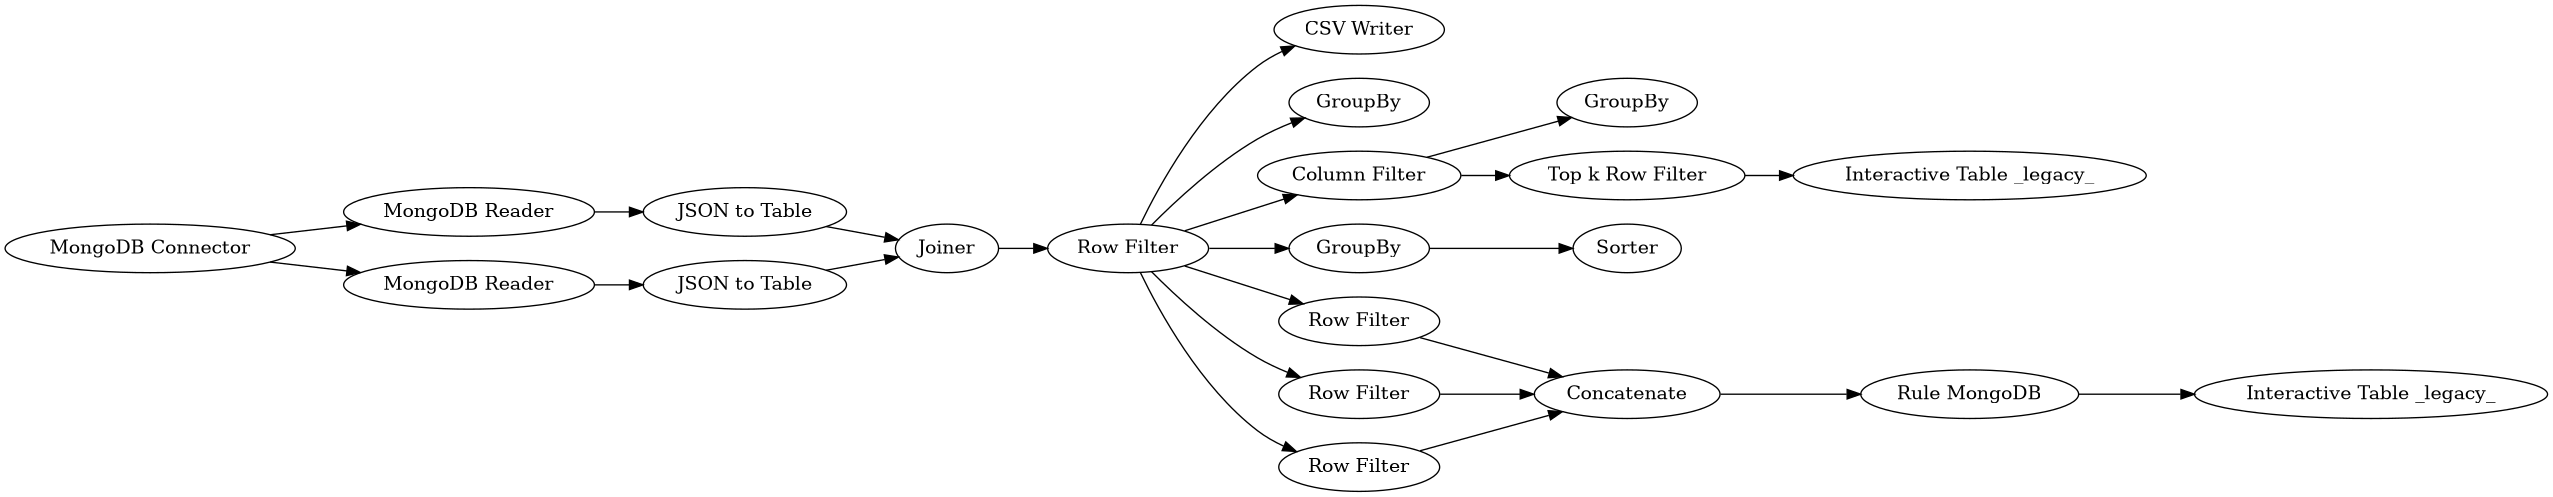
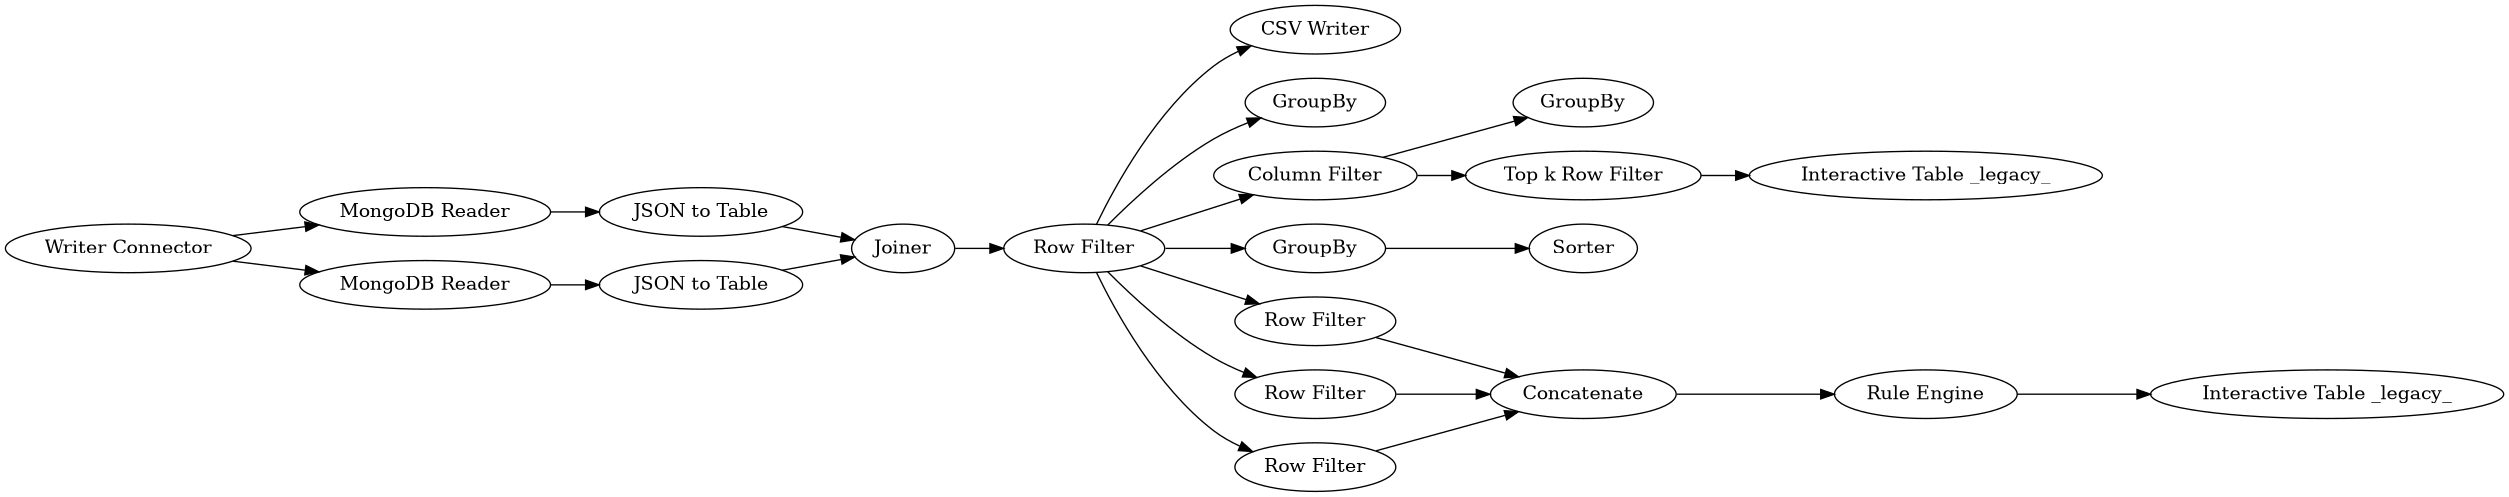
(150, 248) -> (128, 248)
(1970, 394) -> (1926, 394)
